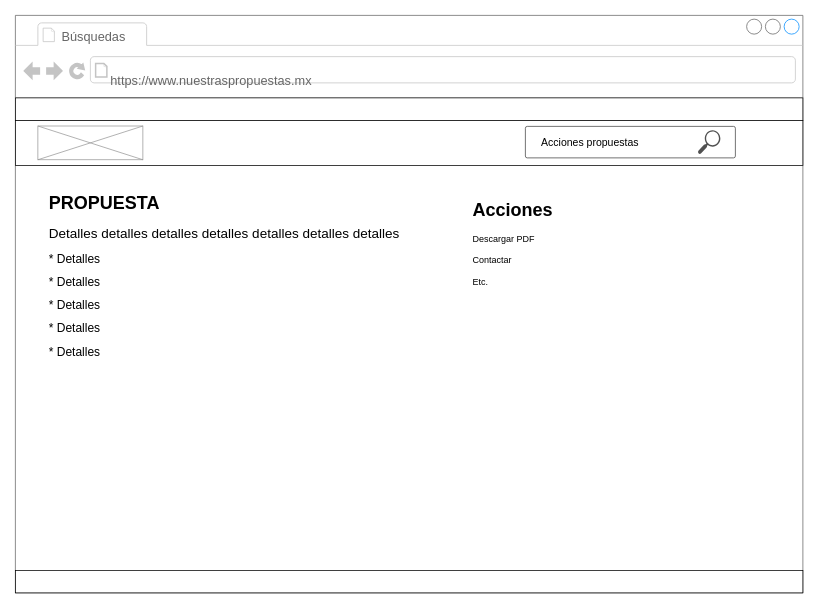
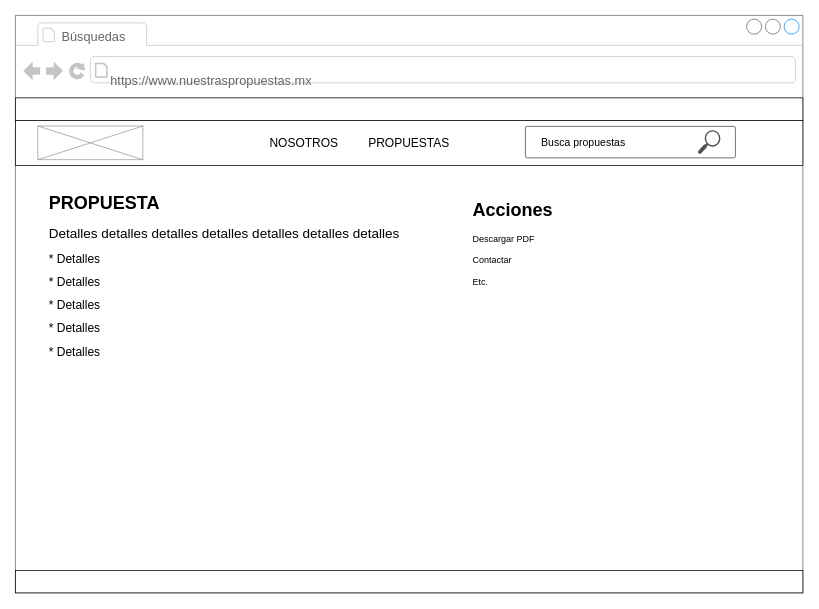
(557, 142) -> (553, 142)
none -> (304, 143)
none -> (409, 143)
